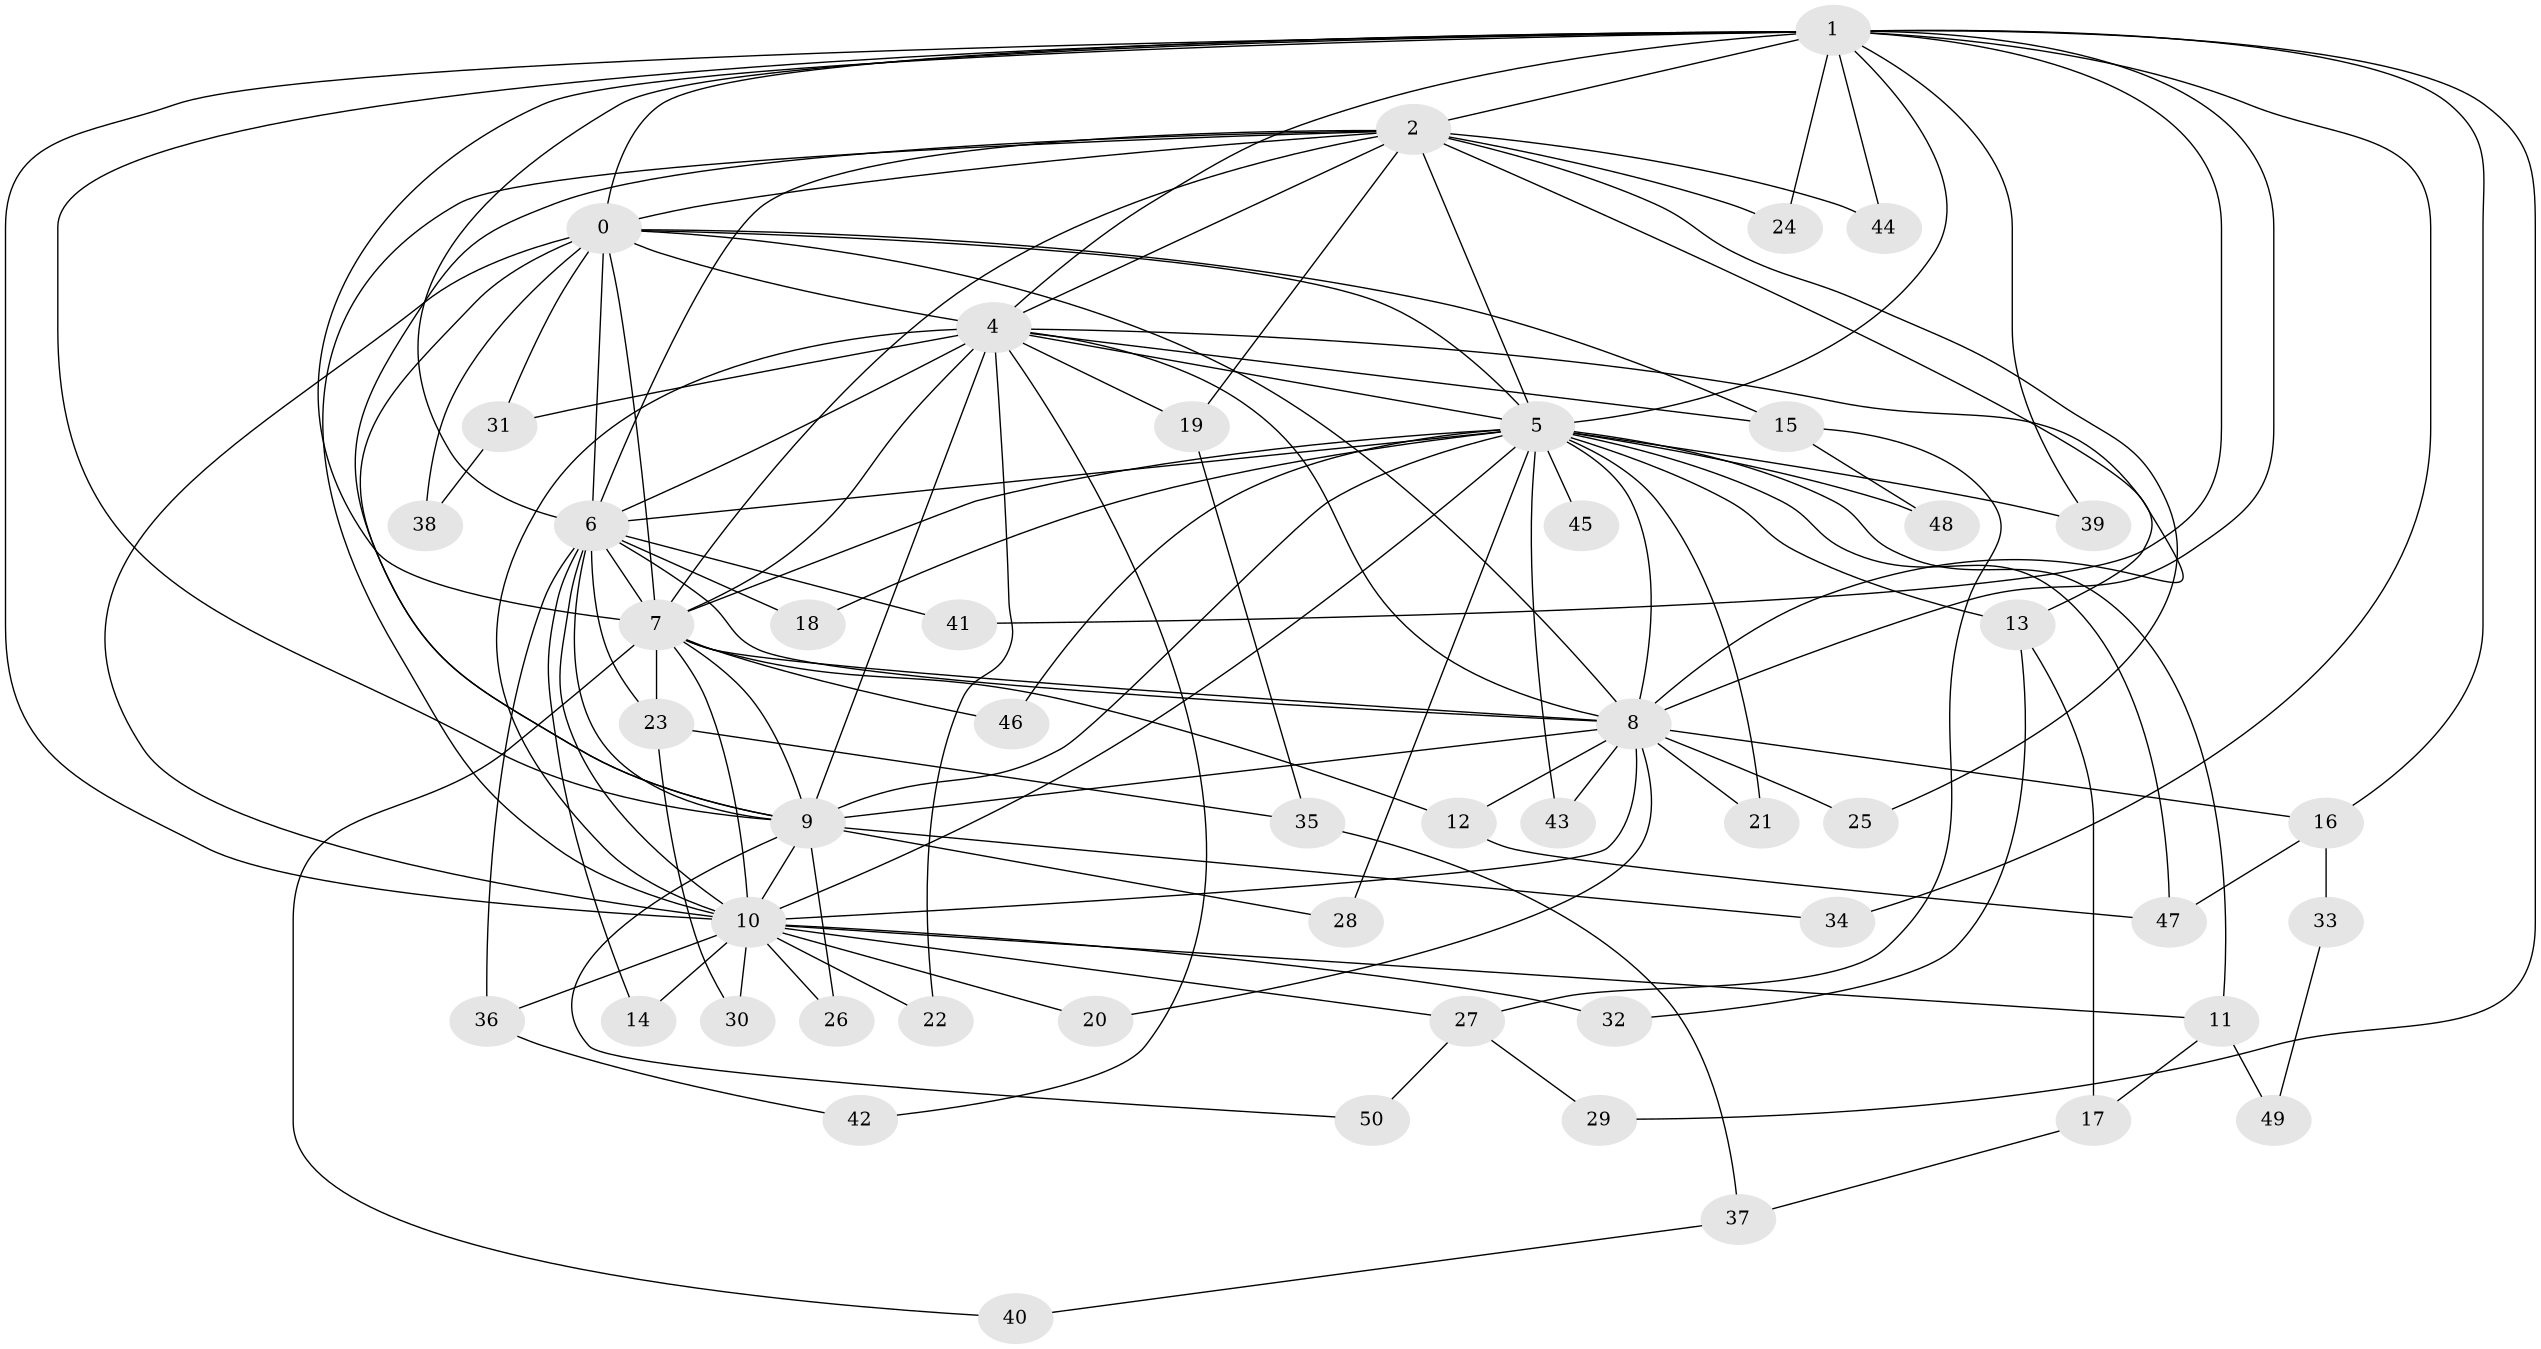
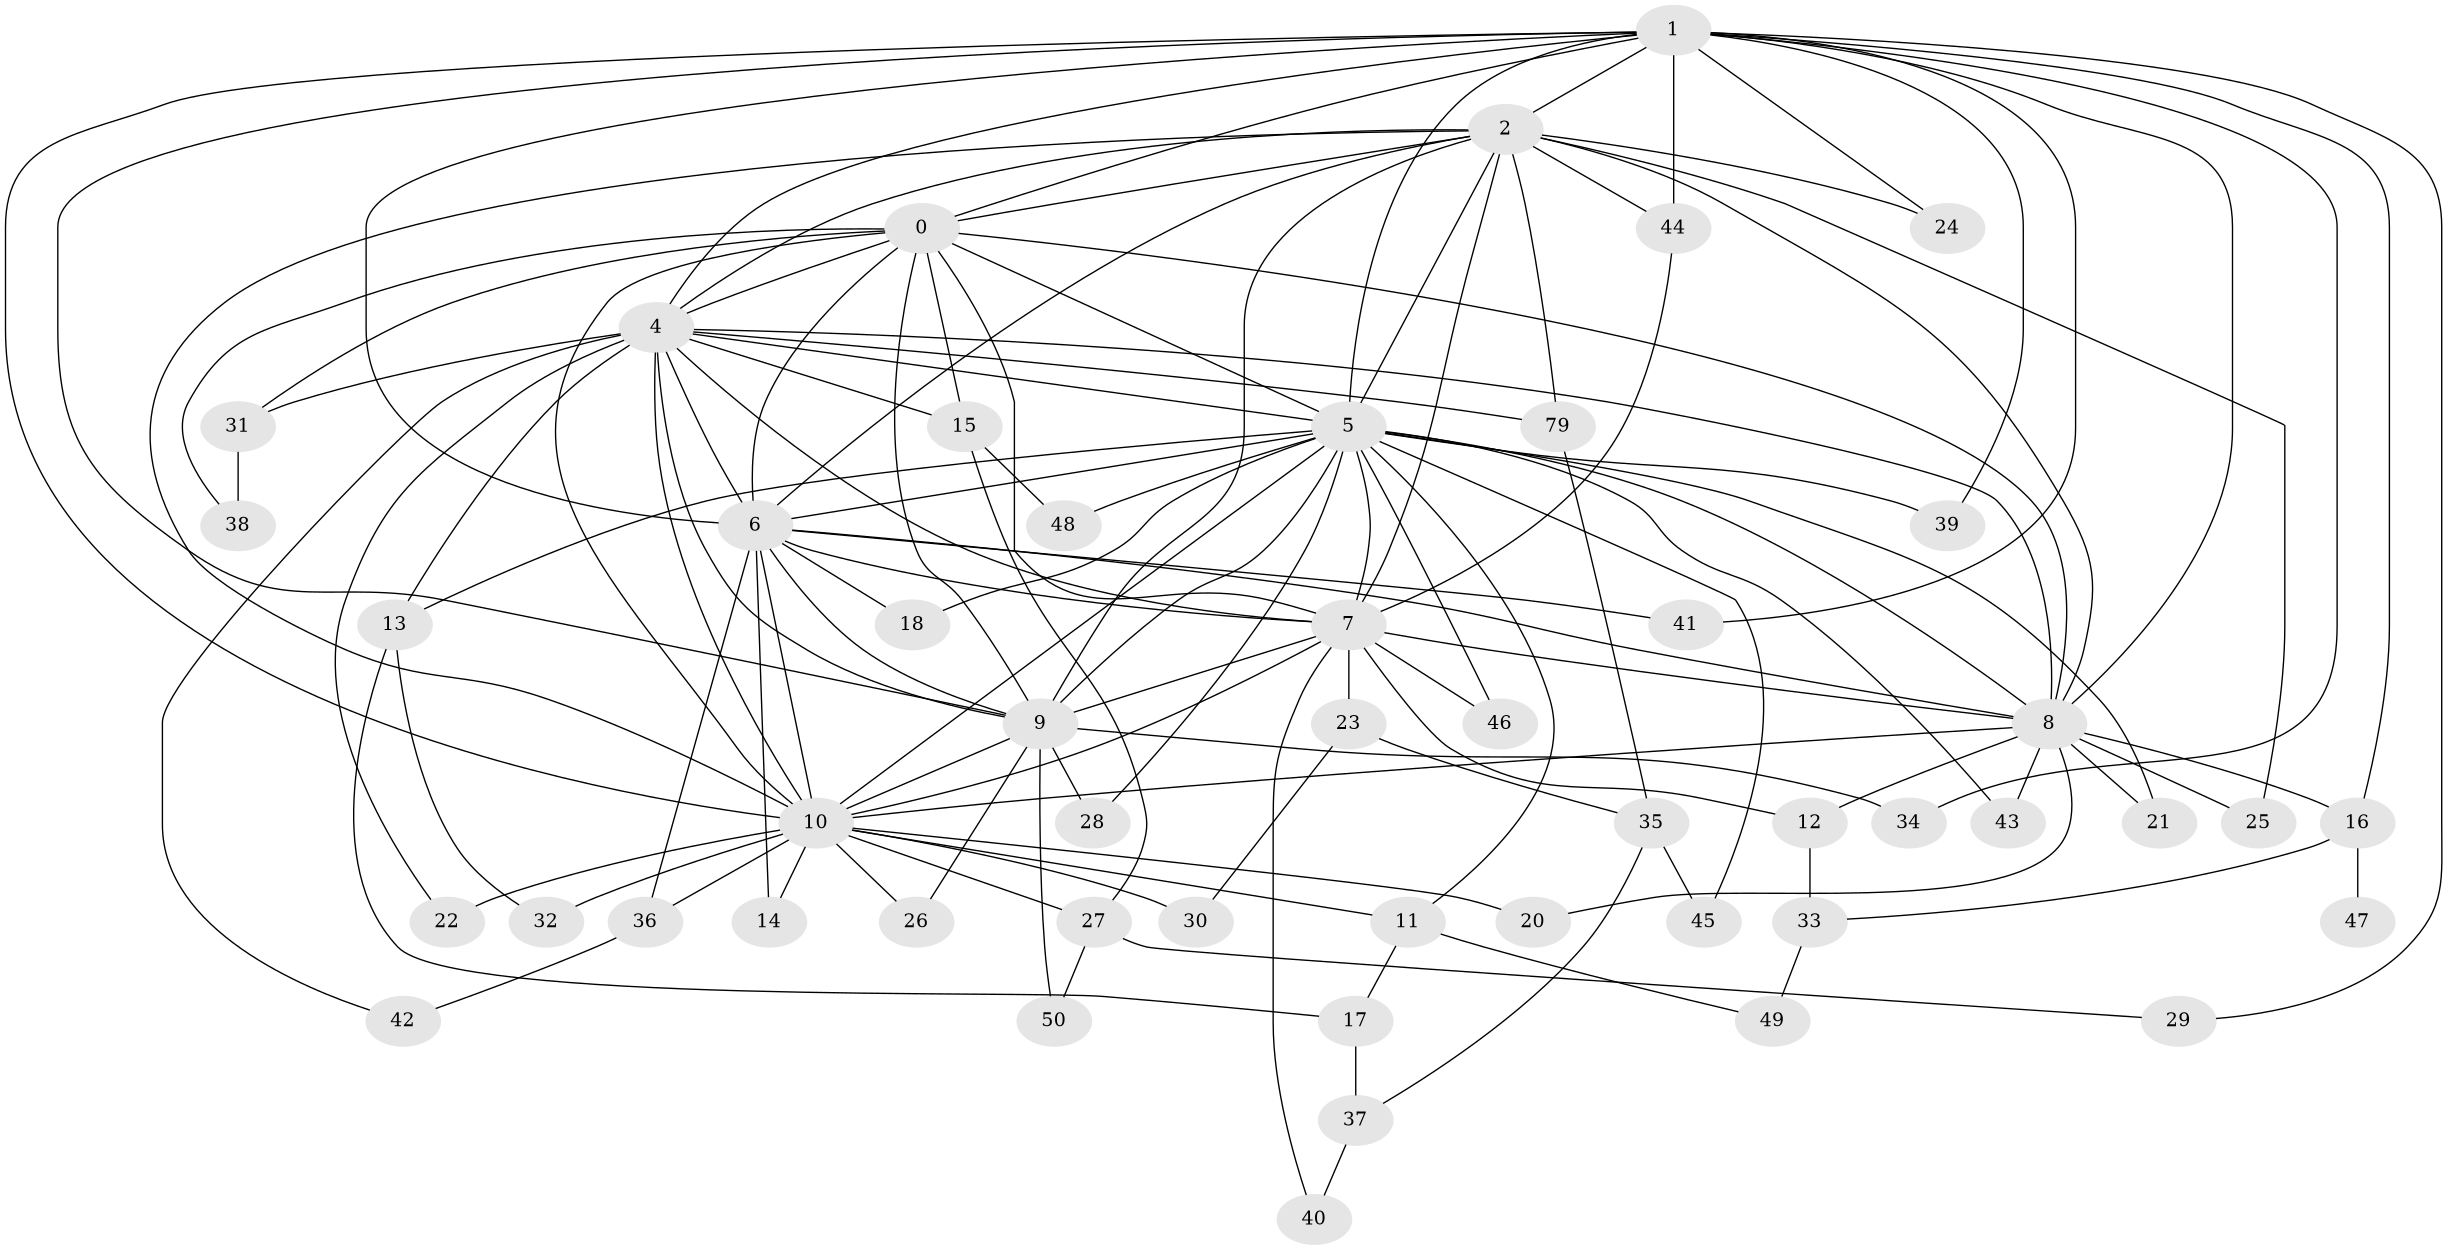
(608, 90) -> (1608, 450)
(1192, 427) -> (1558, 427)
(1885, 563) -> none
(601, 631) -> none
(1221, 774) -> none
none -> (1678, 873)
(1809, 886) -> (1810, 873)
